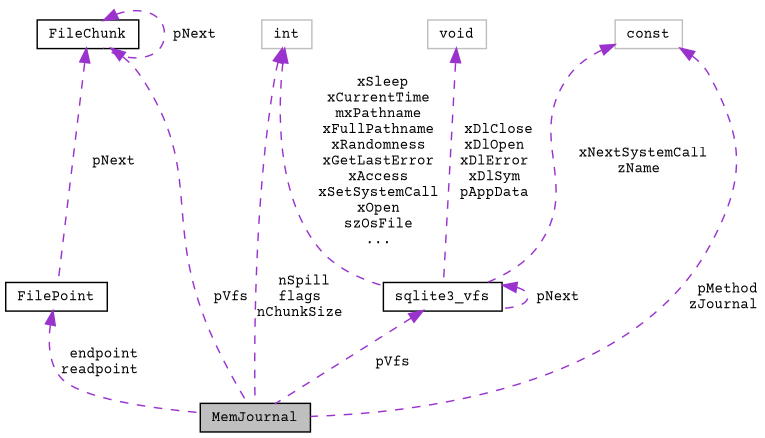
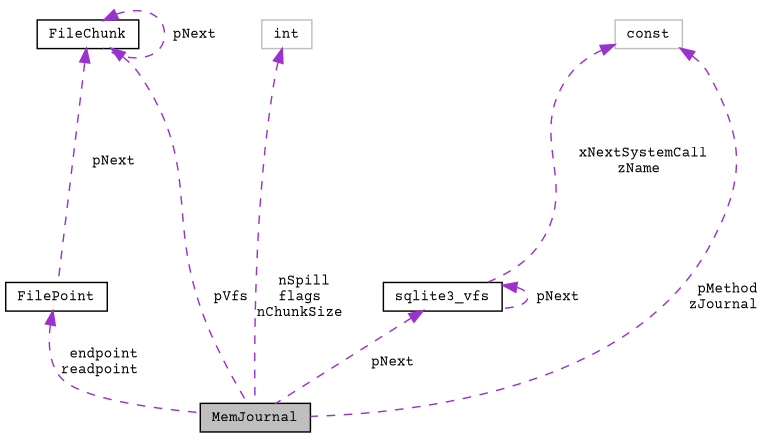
(457, 34) -> none
(292, 196) -> none
(389, 362) -> (389, 362)
